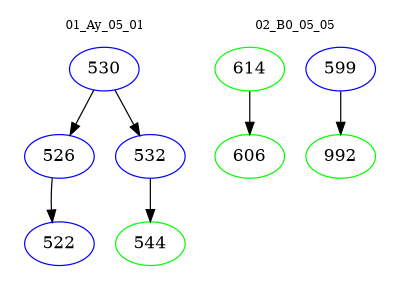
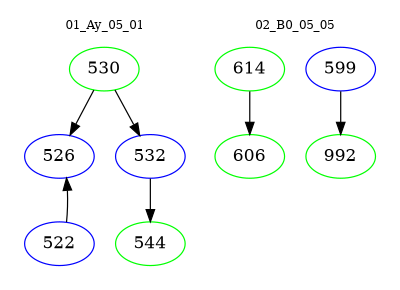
(104, 69) -> (104, 69)
(51, 194) -> (68, 206)
